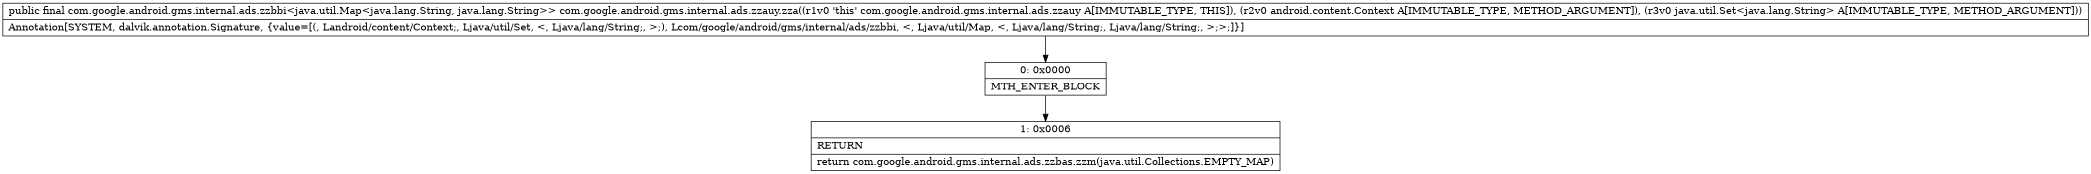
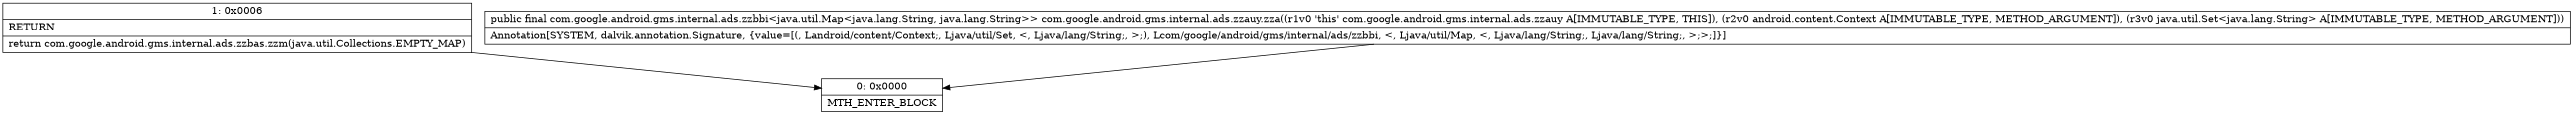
(1046, 105) -> (643, 70)
